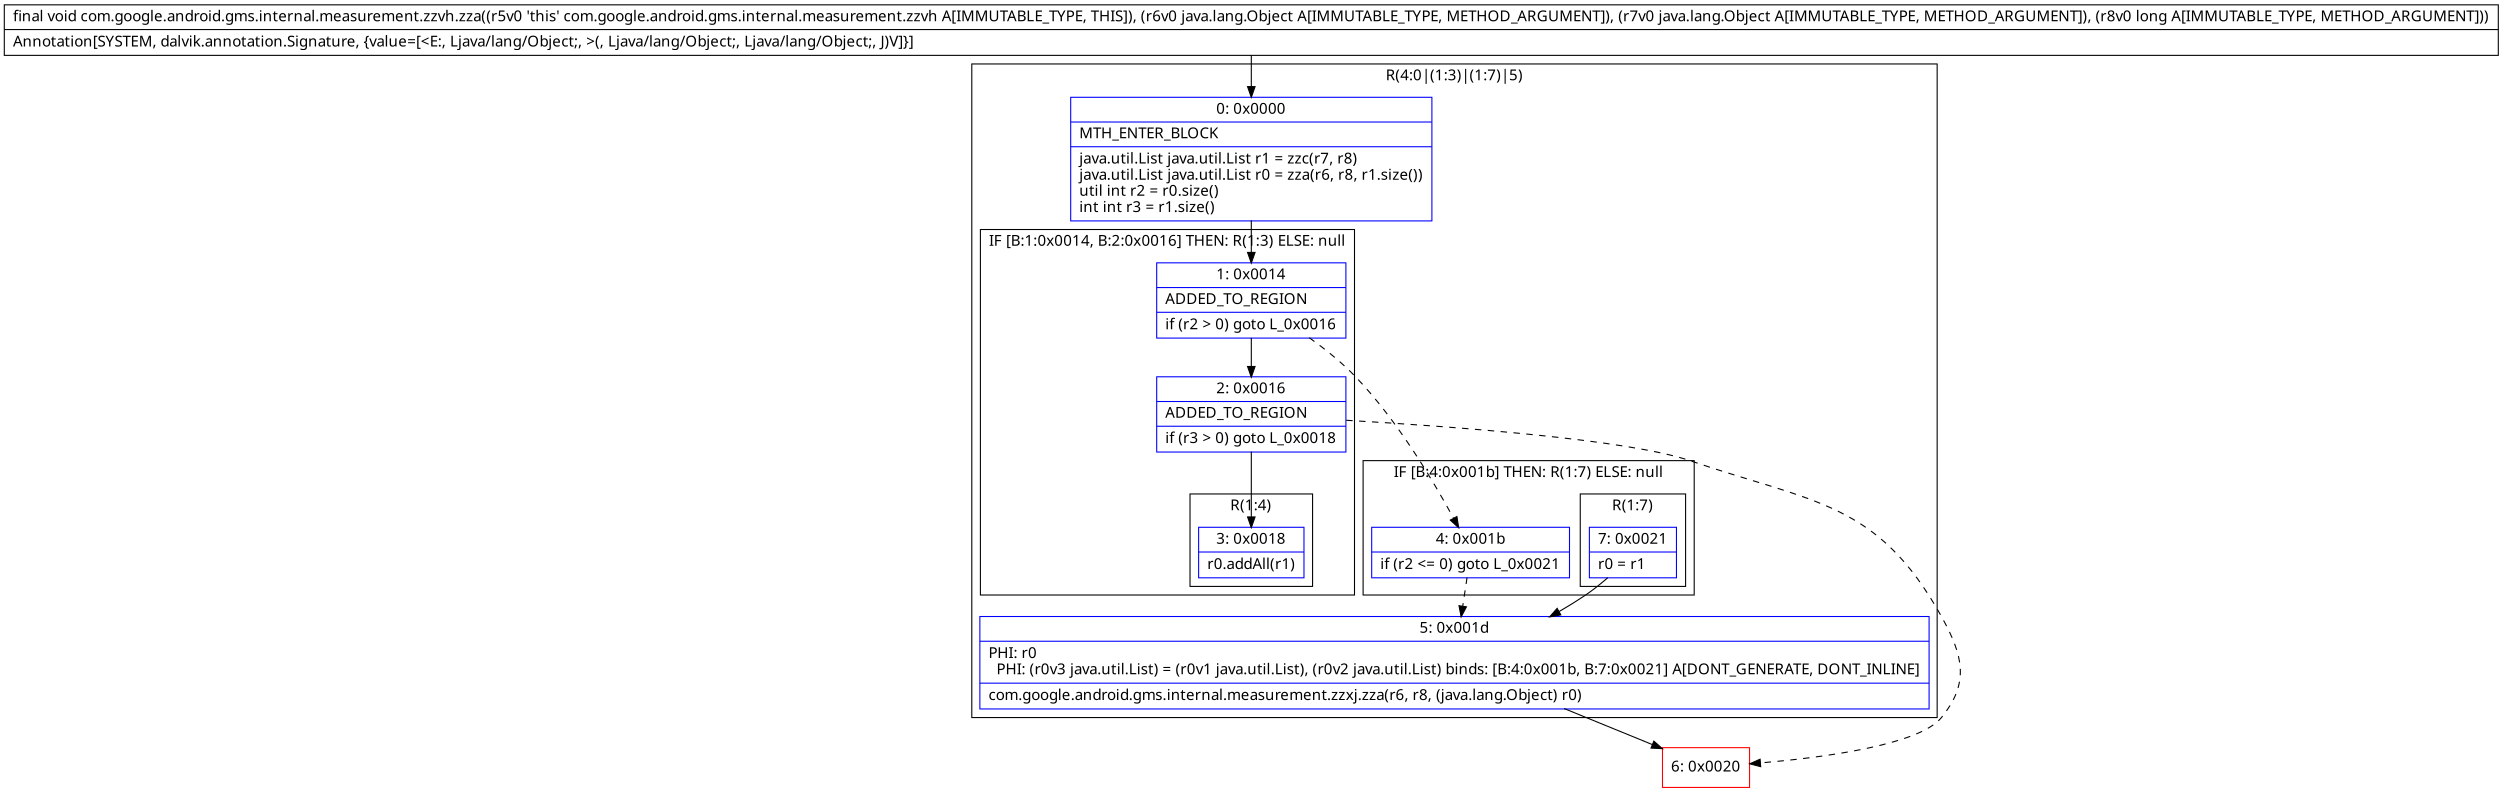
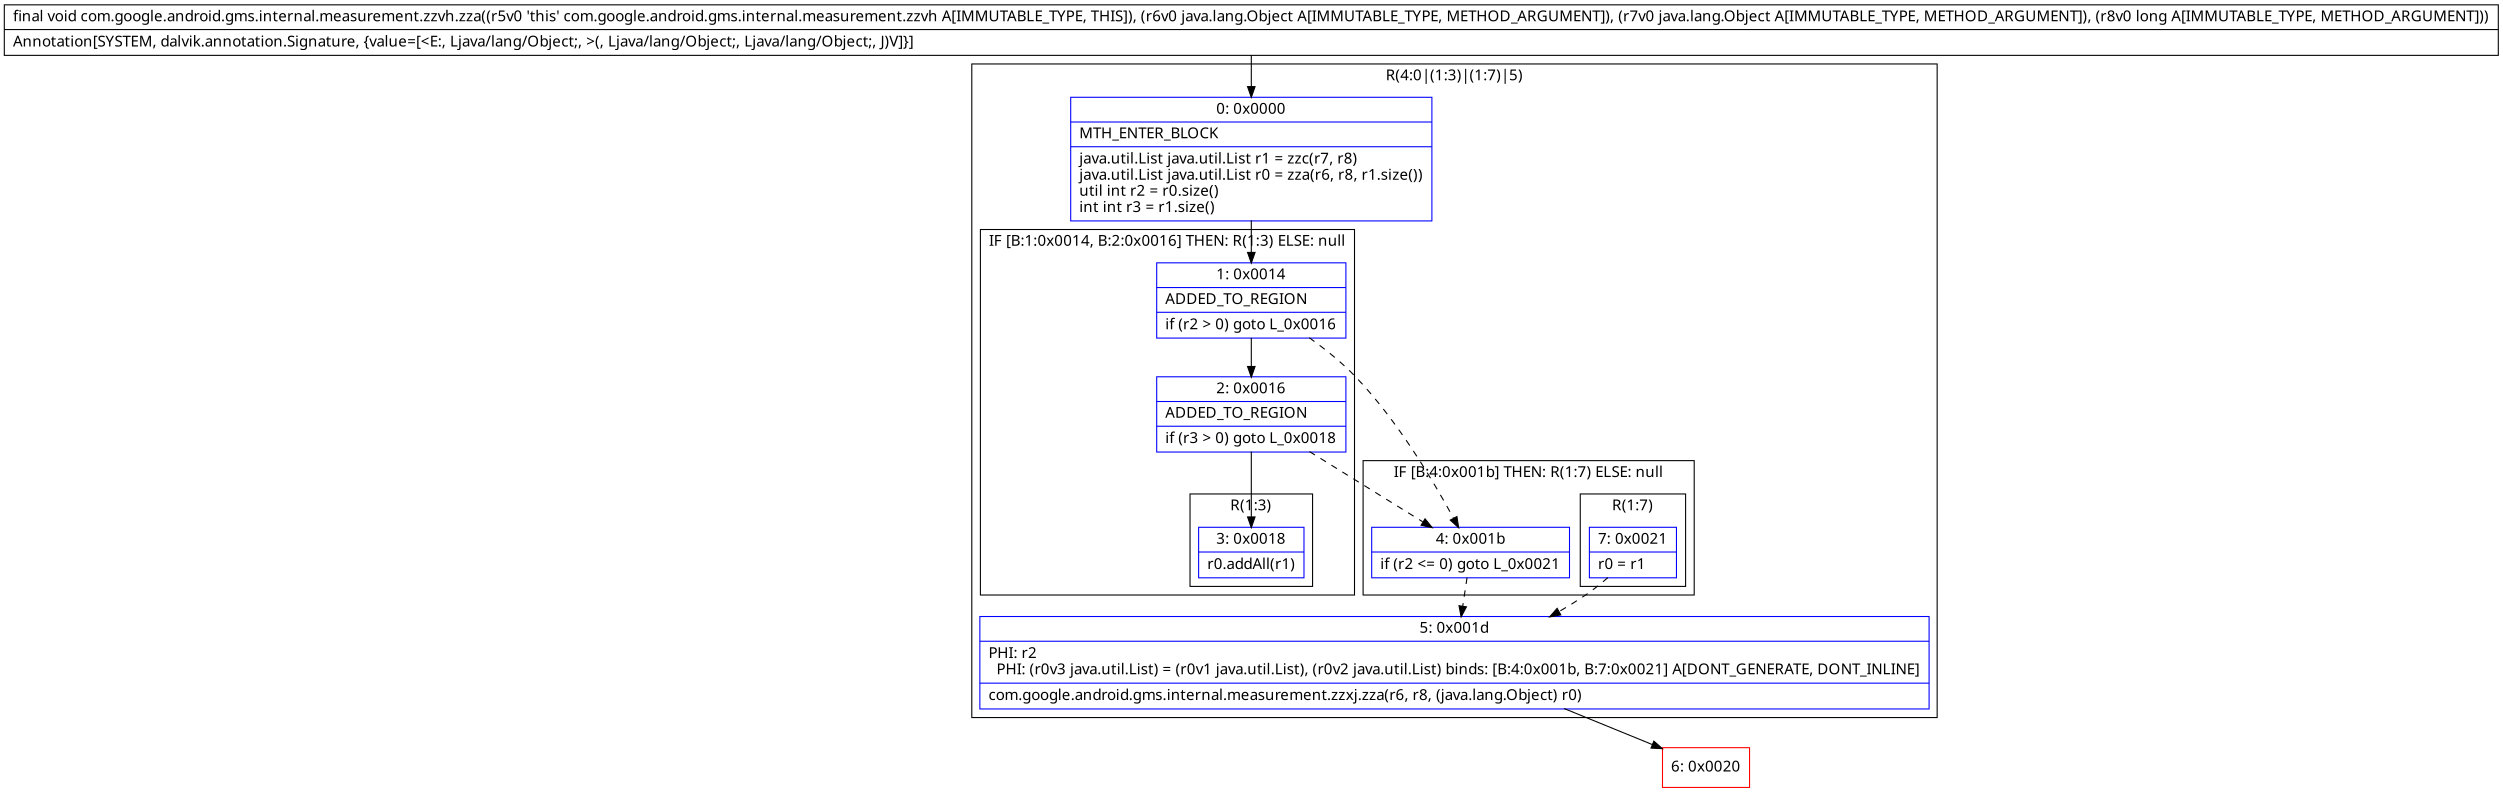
(1813, 501) -> (1372, 490)
(1251, 506) -> (1251, 506)
(1576, 602) -> (1576, 602)
(1015, 654) -> (1015, 654)
